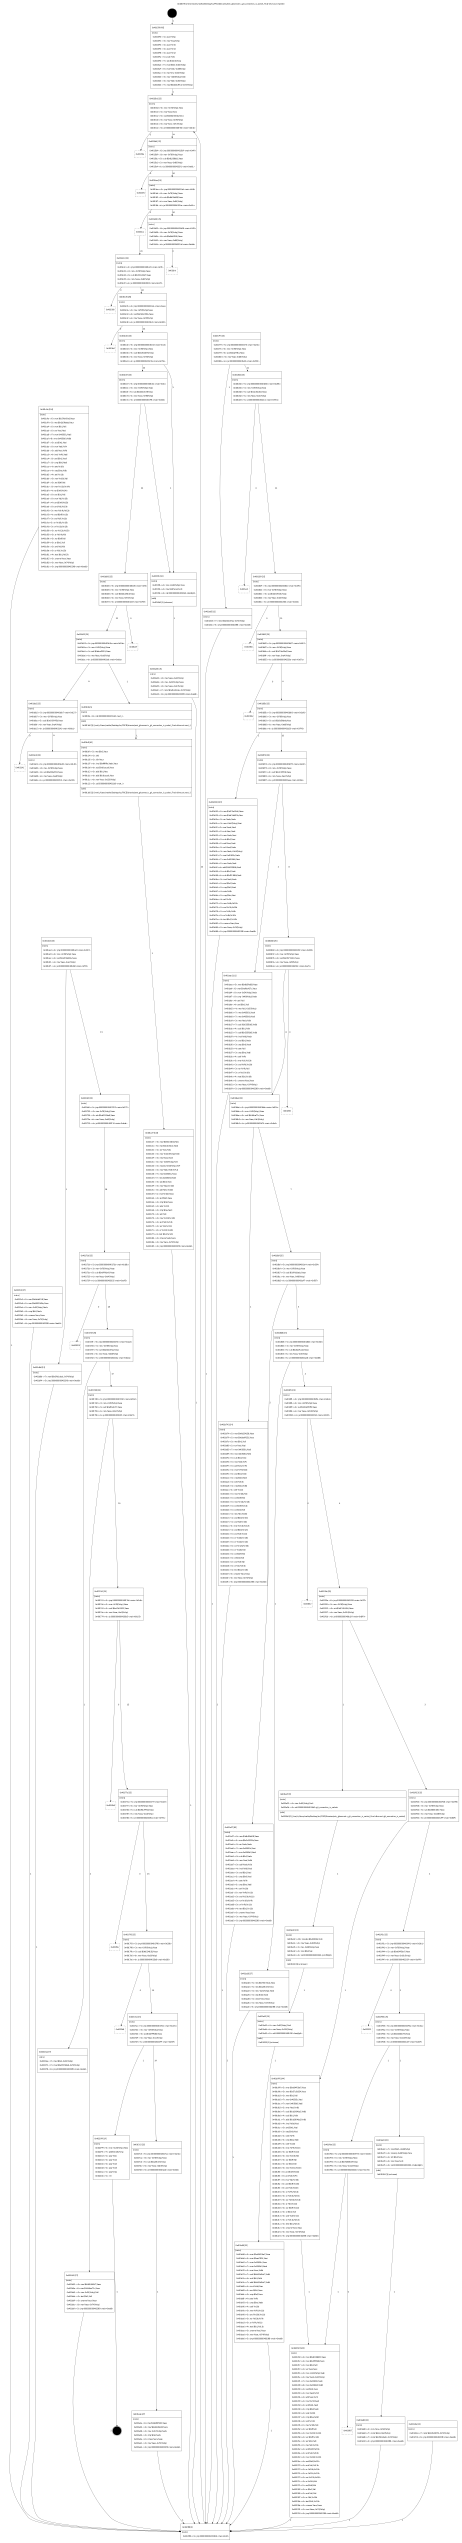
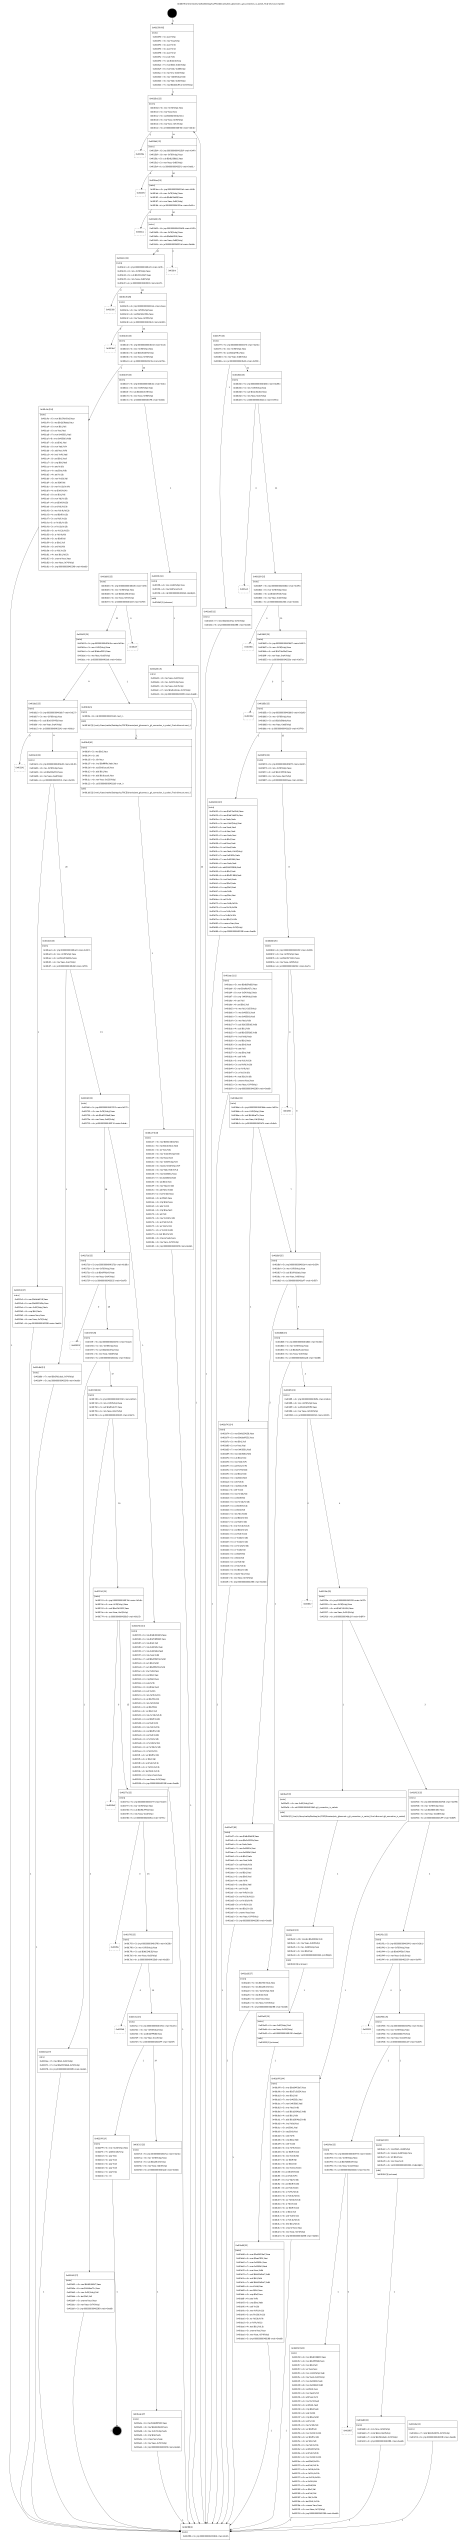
(140, 245) -> (156, 251)
(173, 467) -> (104, 391)
(133, 488) -> none
none -> (59, 860)
(267, 877) -> none
(285, 1033) -> (296, 1110)
none -> (37, 1034)
none -> (155, 1705)
(305, 2291) -> (282, 2400)
none -> (39, 2351)
